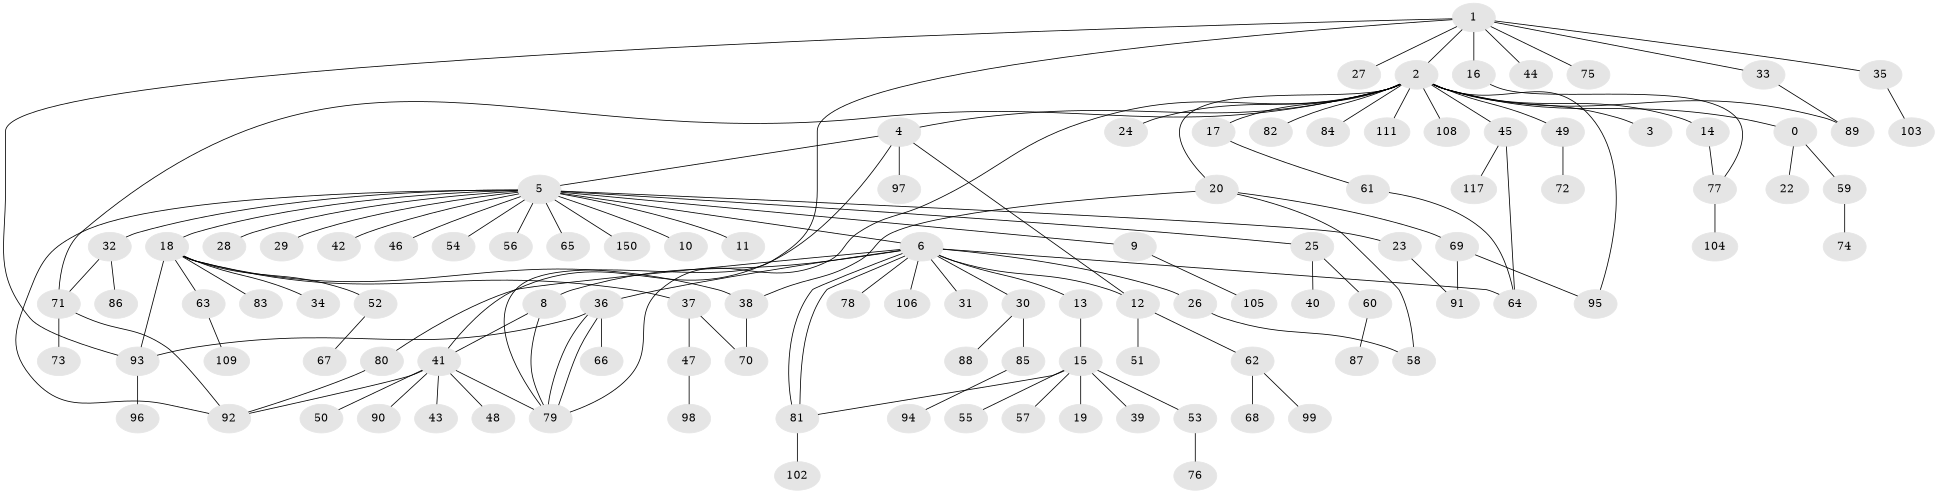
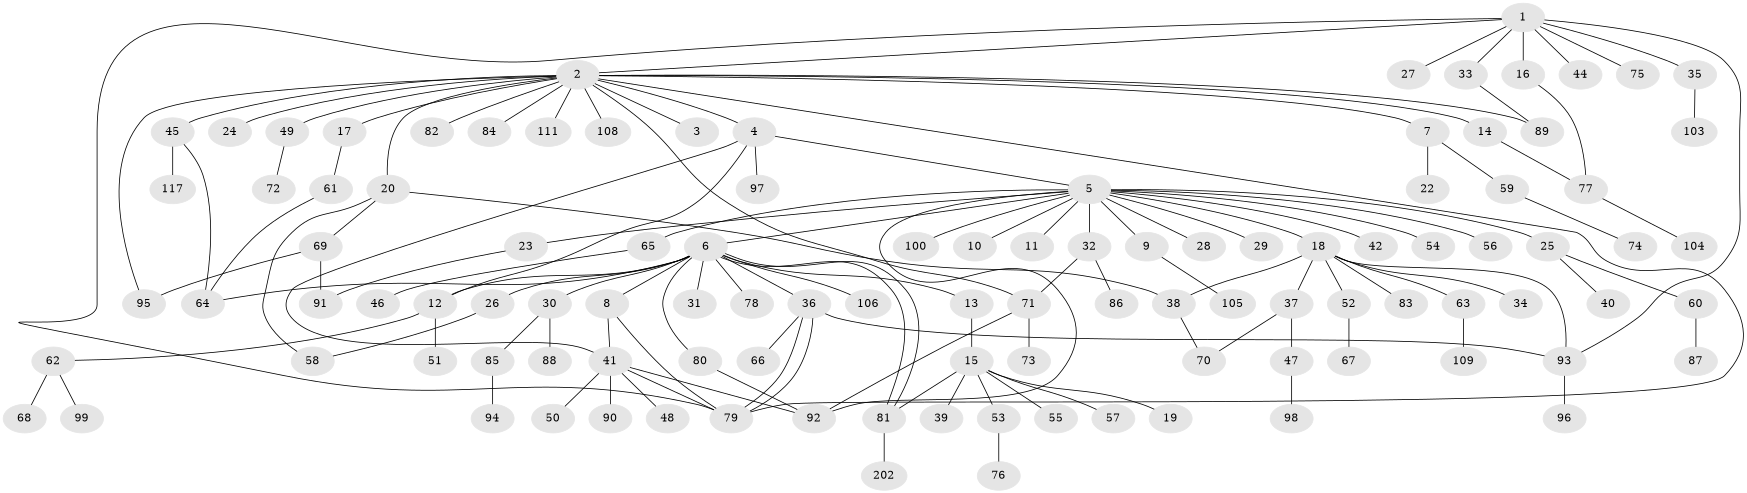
(1795, 132) -> (1428, 132)
(466, 216) -> (510, 268)
(627, 247) -> (916, 247)
(436, 419) -> none
(797, 476) -> (884, 476)
